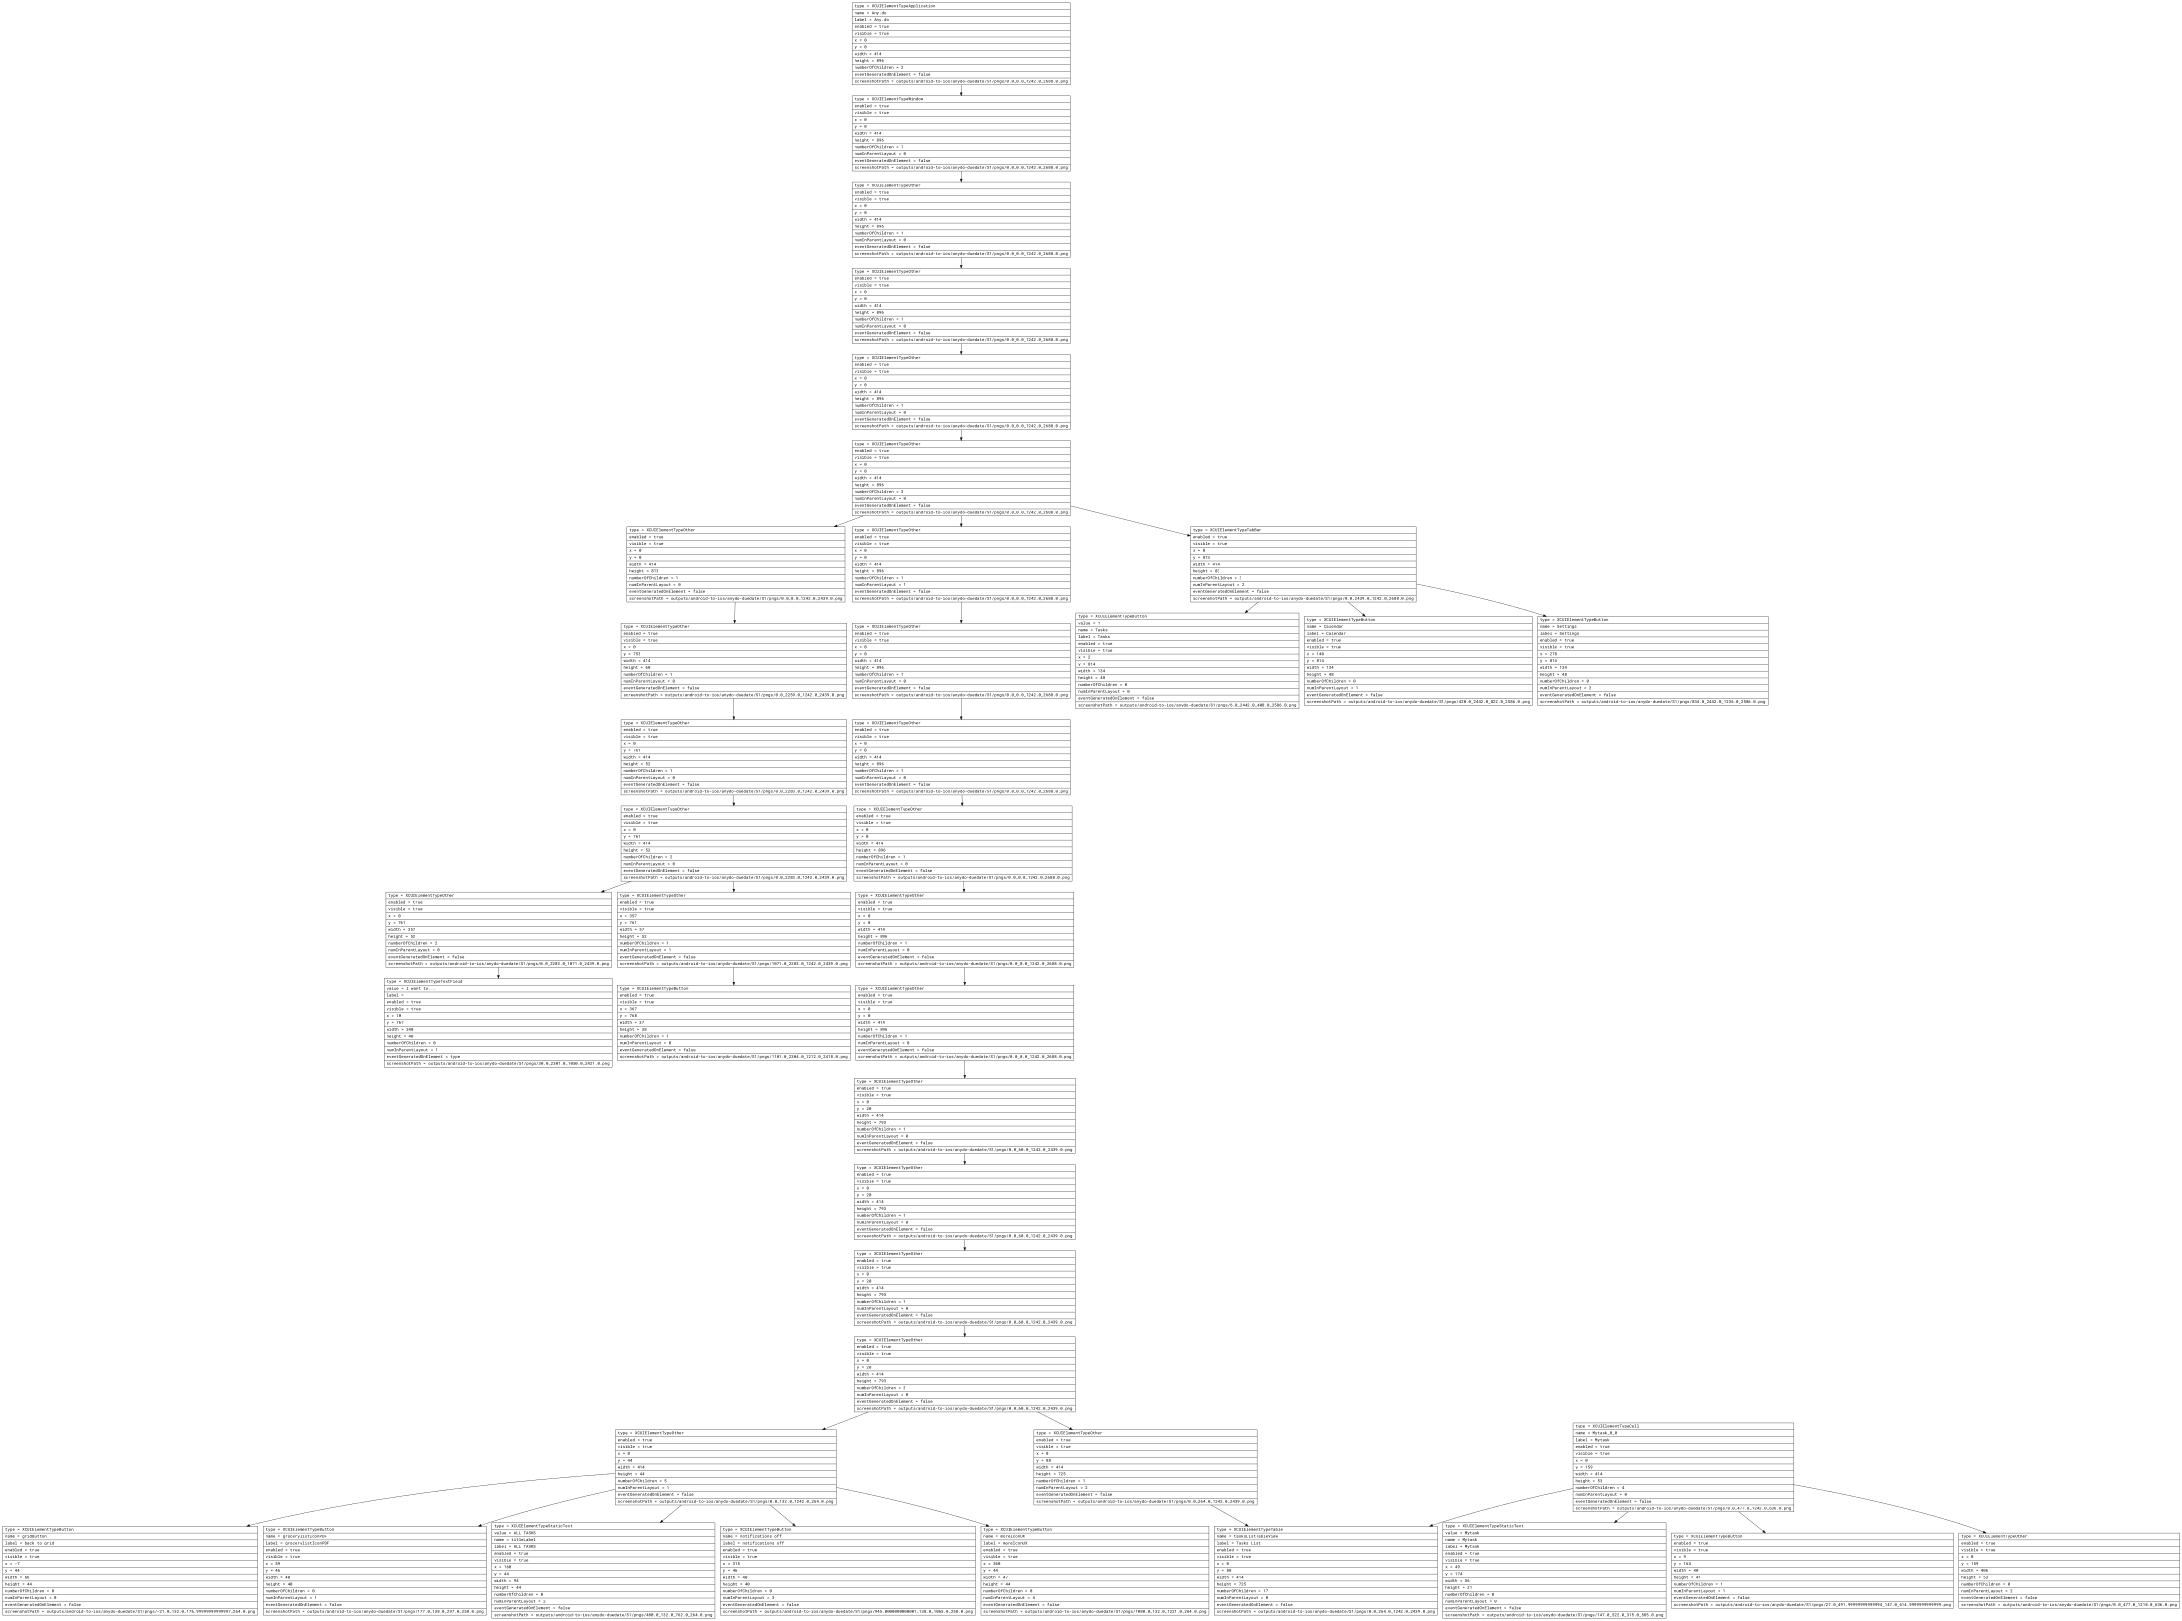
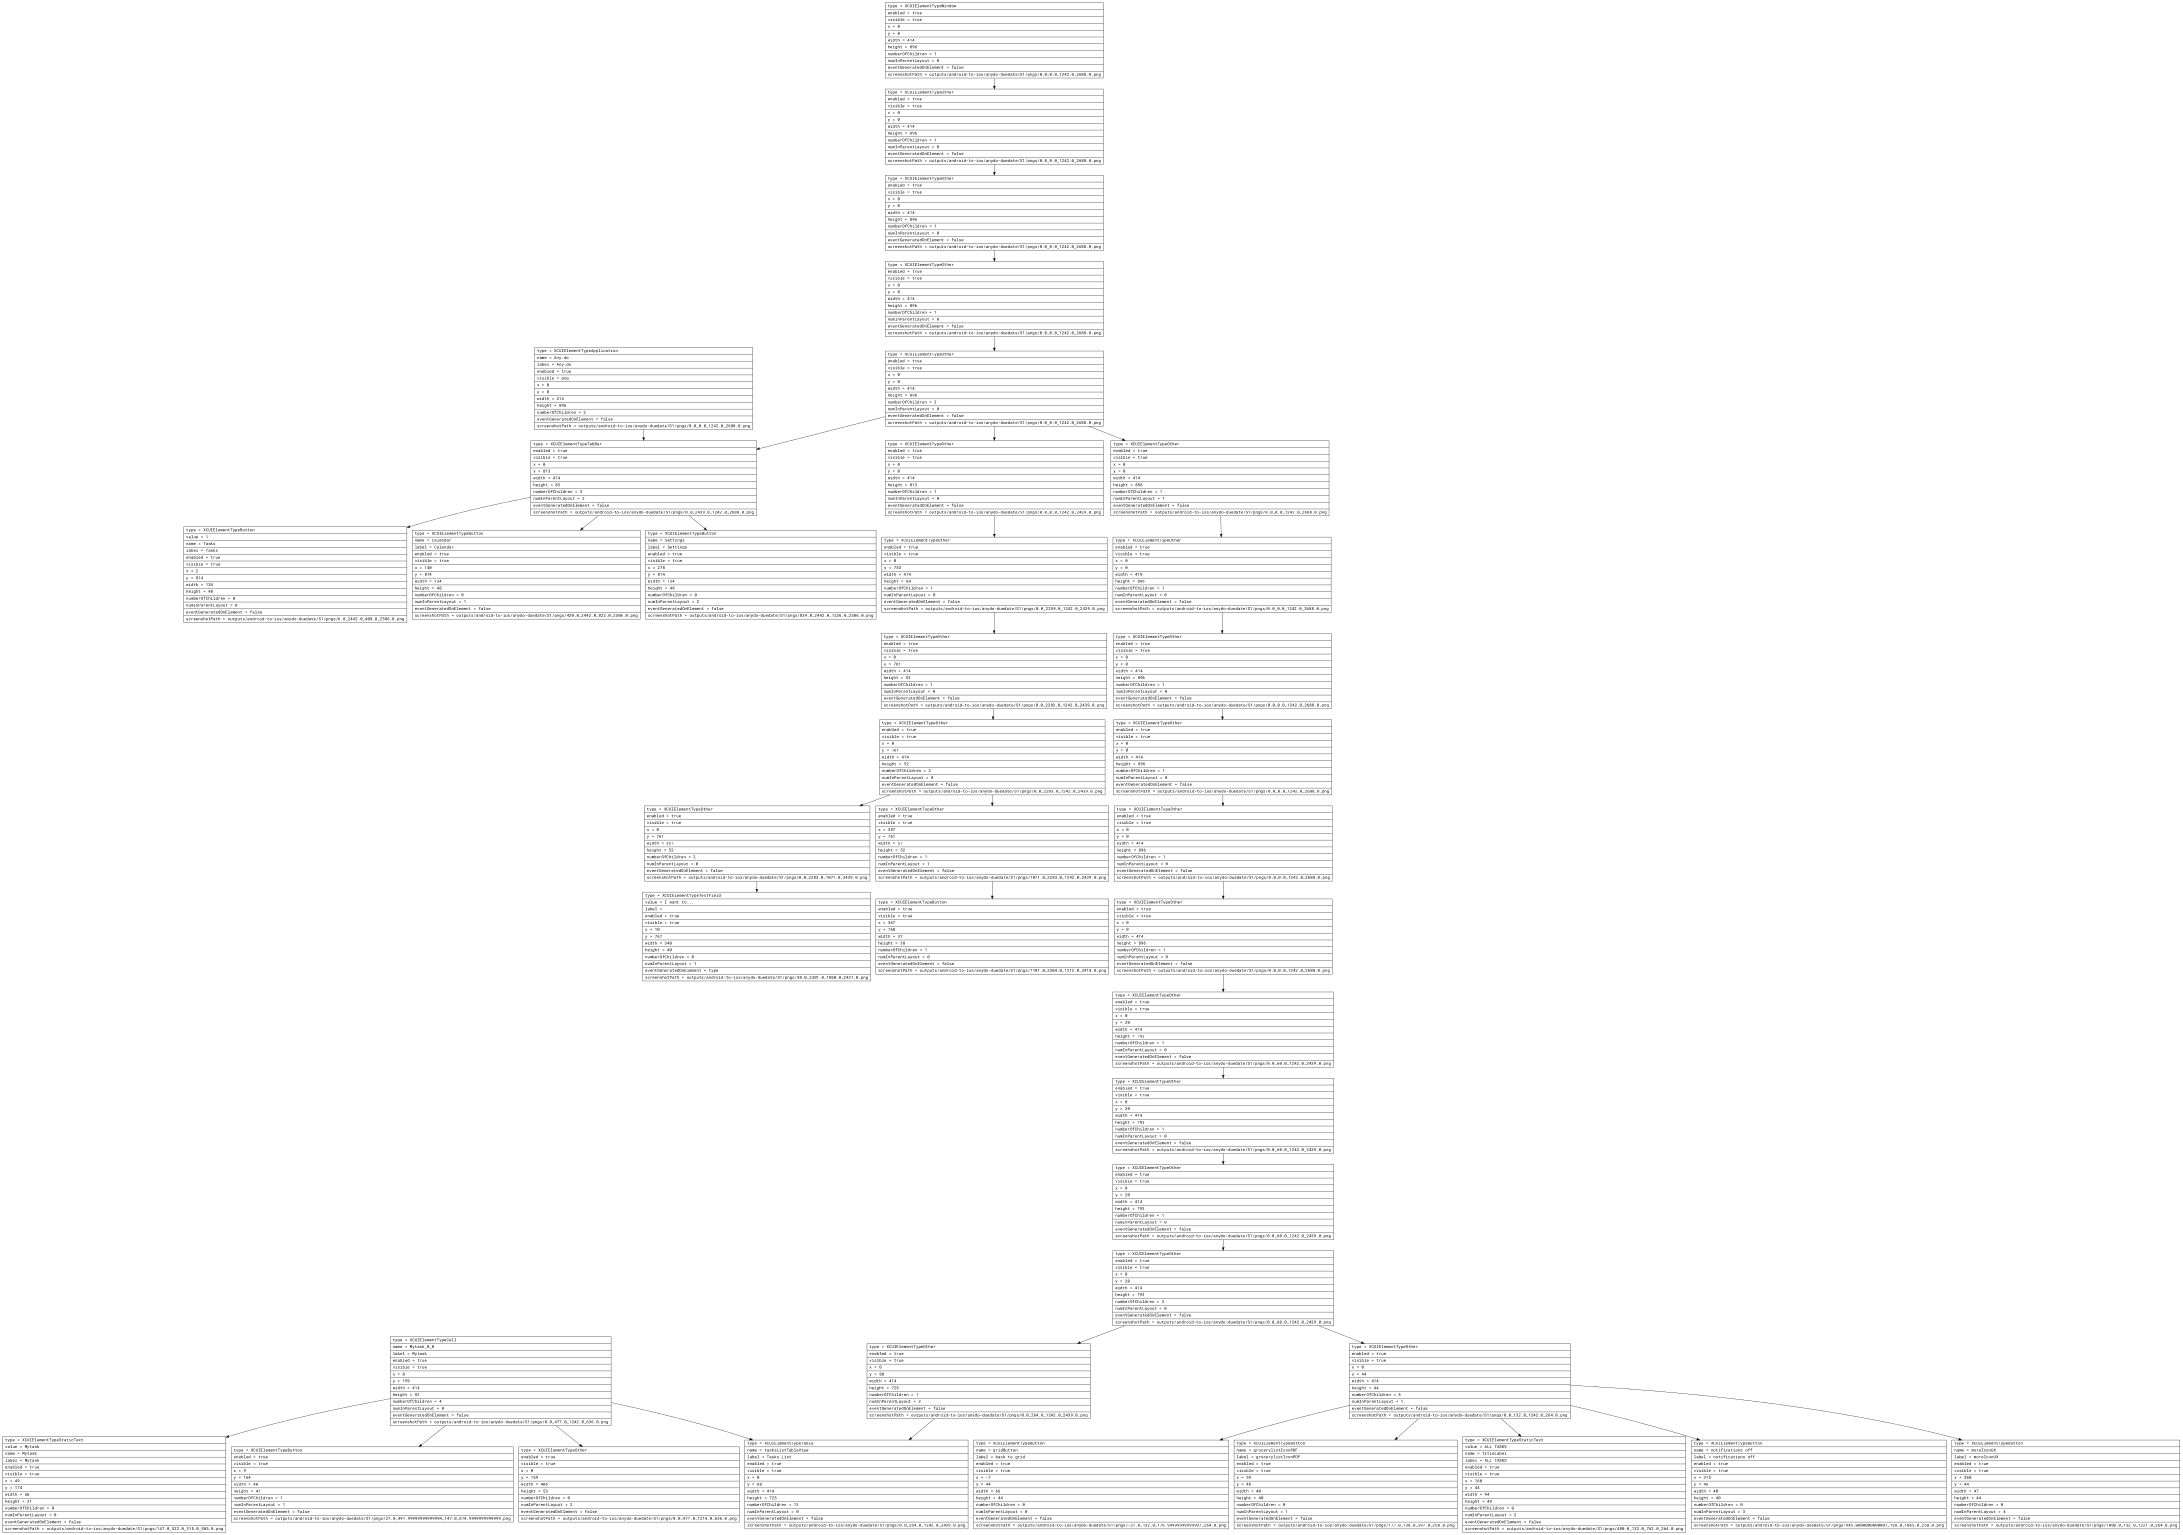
(872, 33) -> (553, 378)
(961, 89) -> (644, 434)
(1243, 1591) -> (773, 1505)
